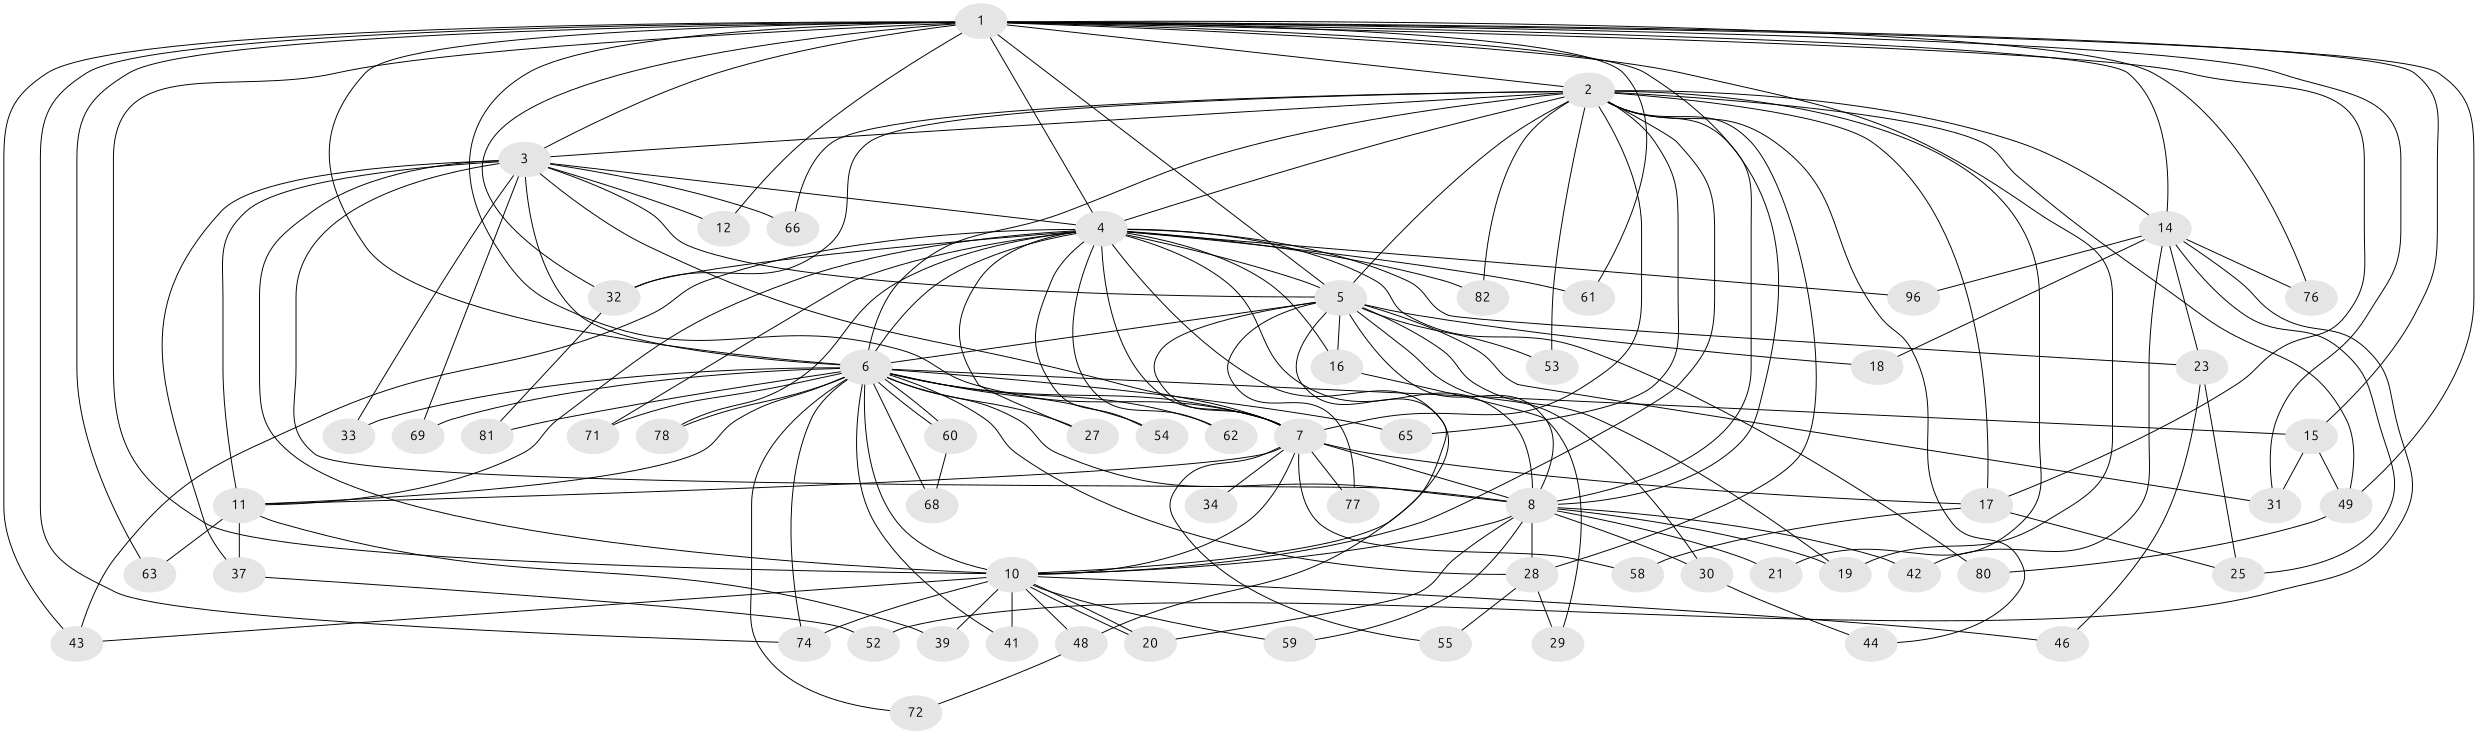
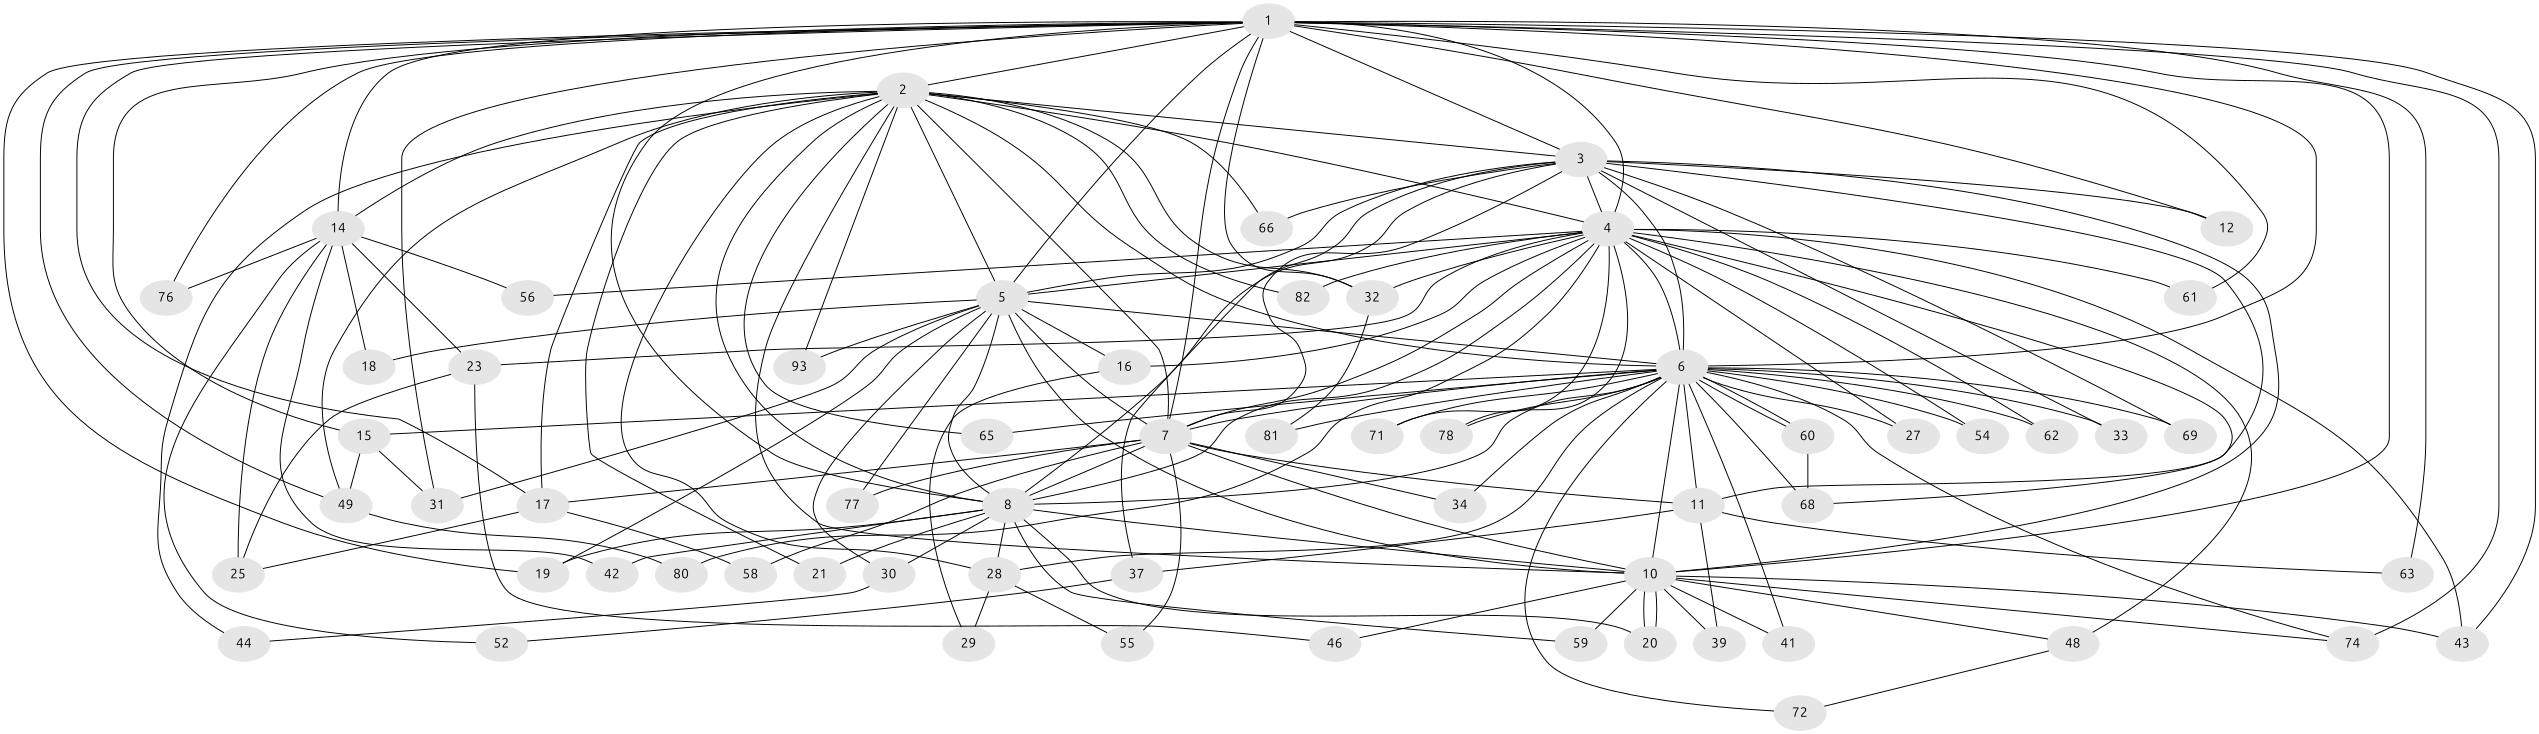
(1914, 298) -> (528, 298)
(640, 358) -> (2141, 376)
(1552, 367) -> (800, 367)
none -> (1558, 419)
